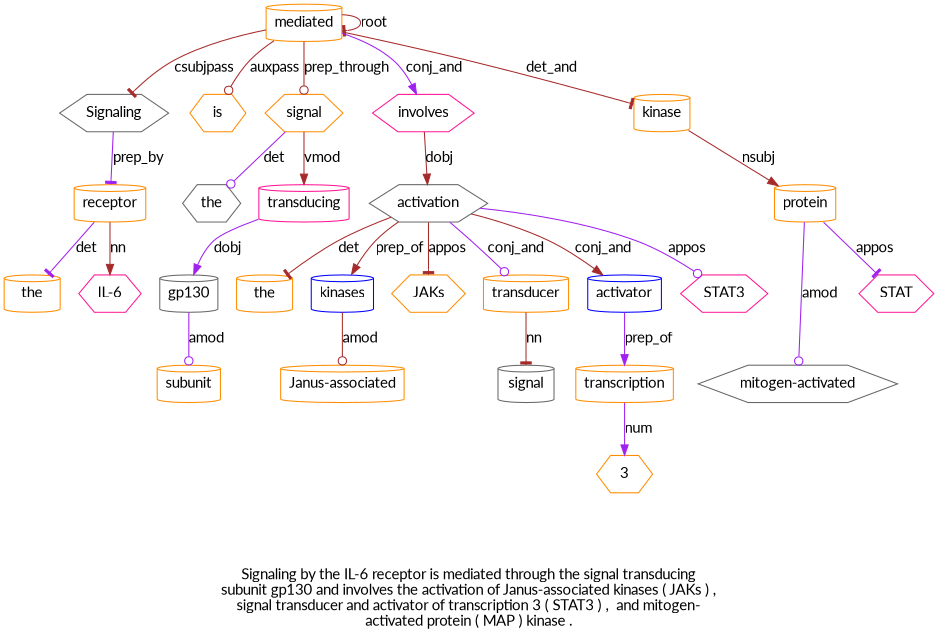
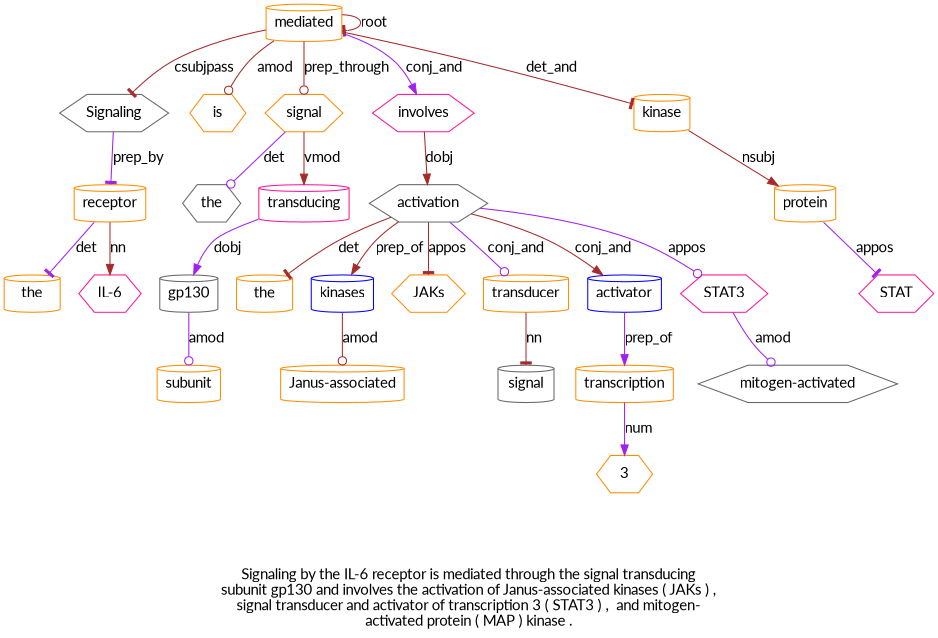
(275, 68) -> (275, 68)
(802, 289) -> (748, 337)
